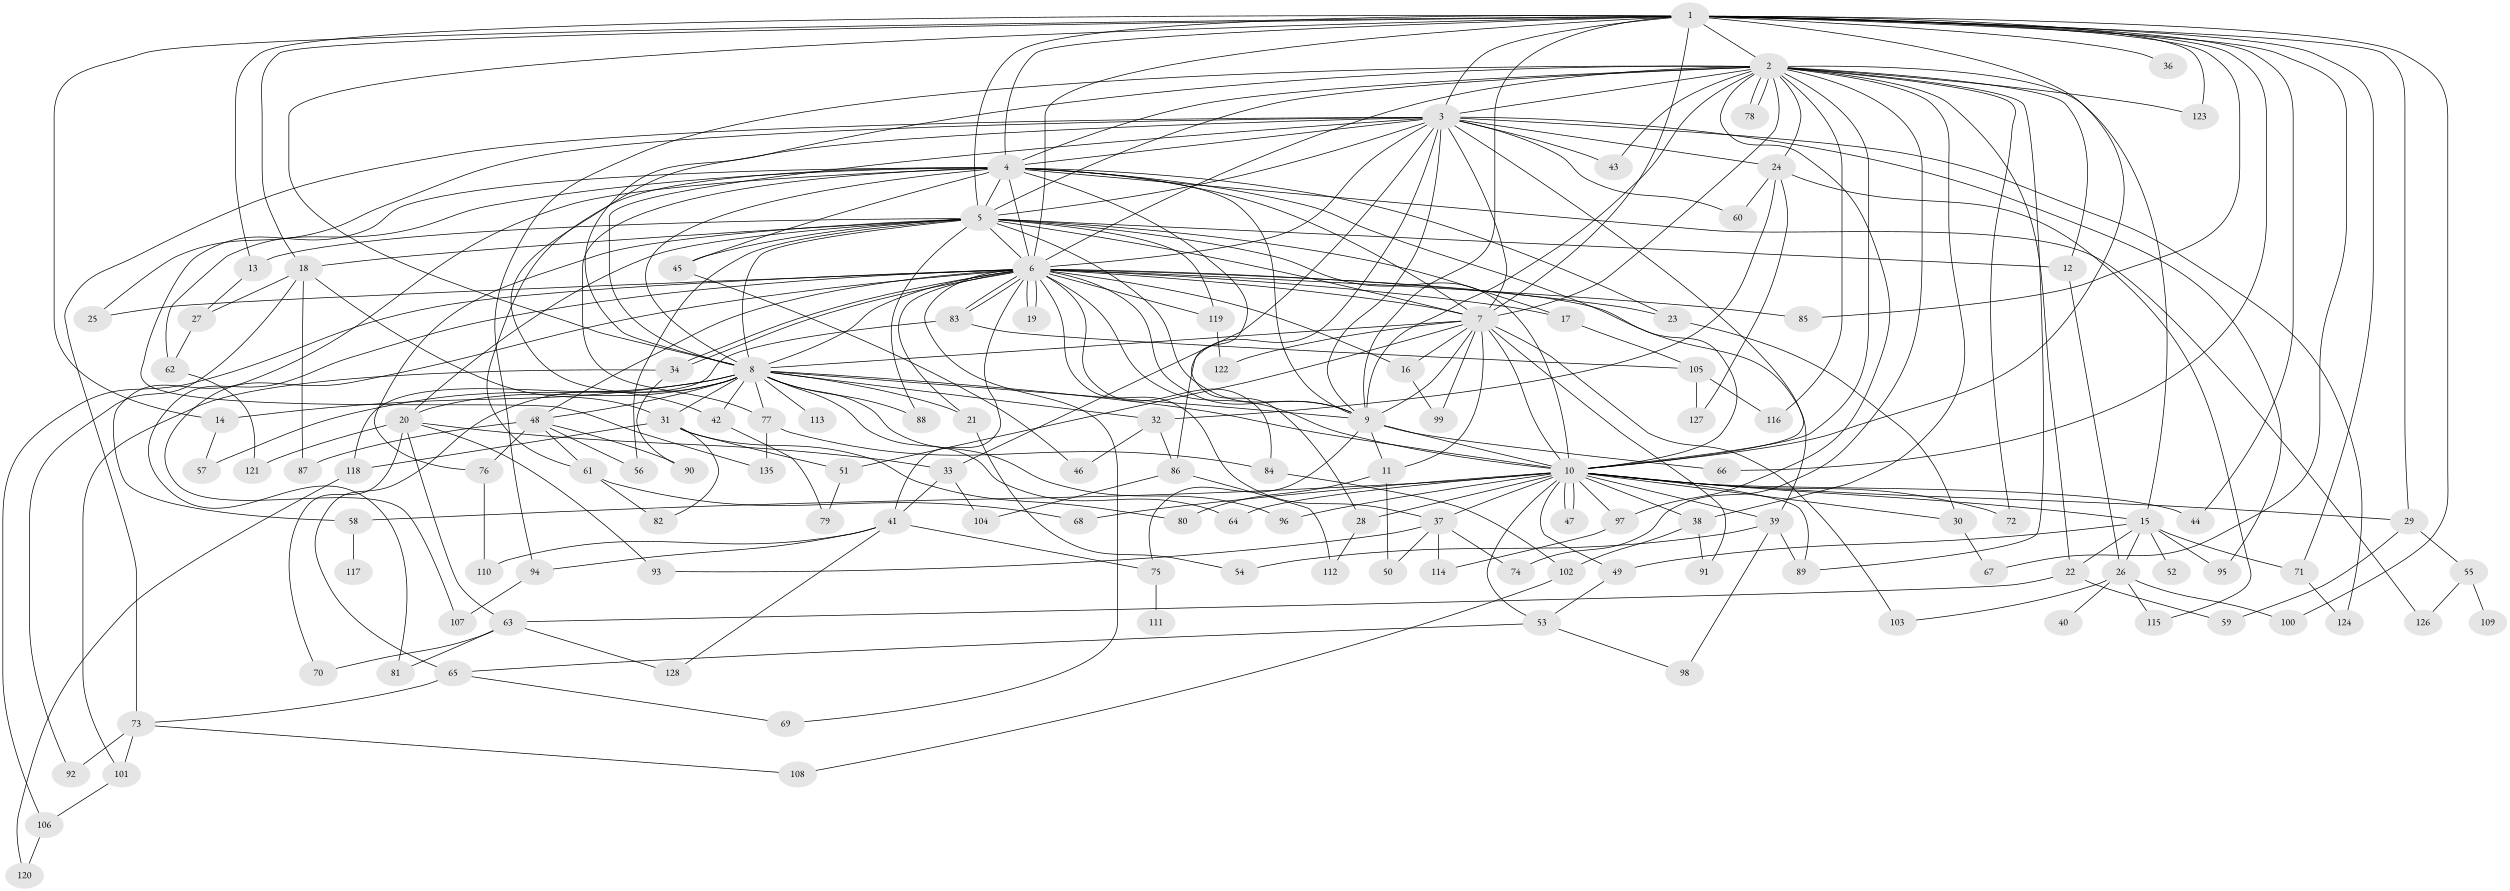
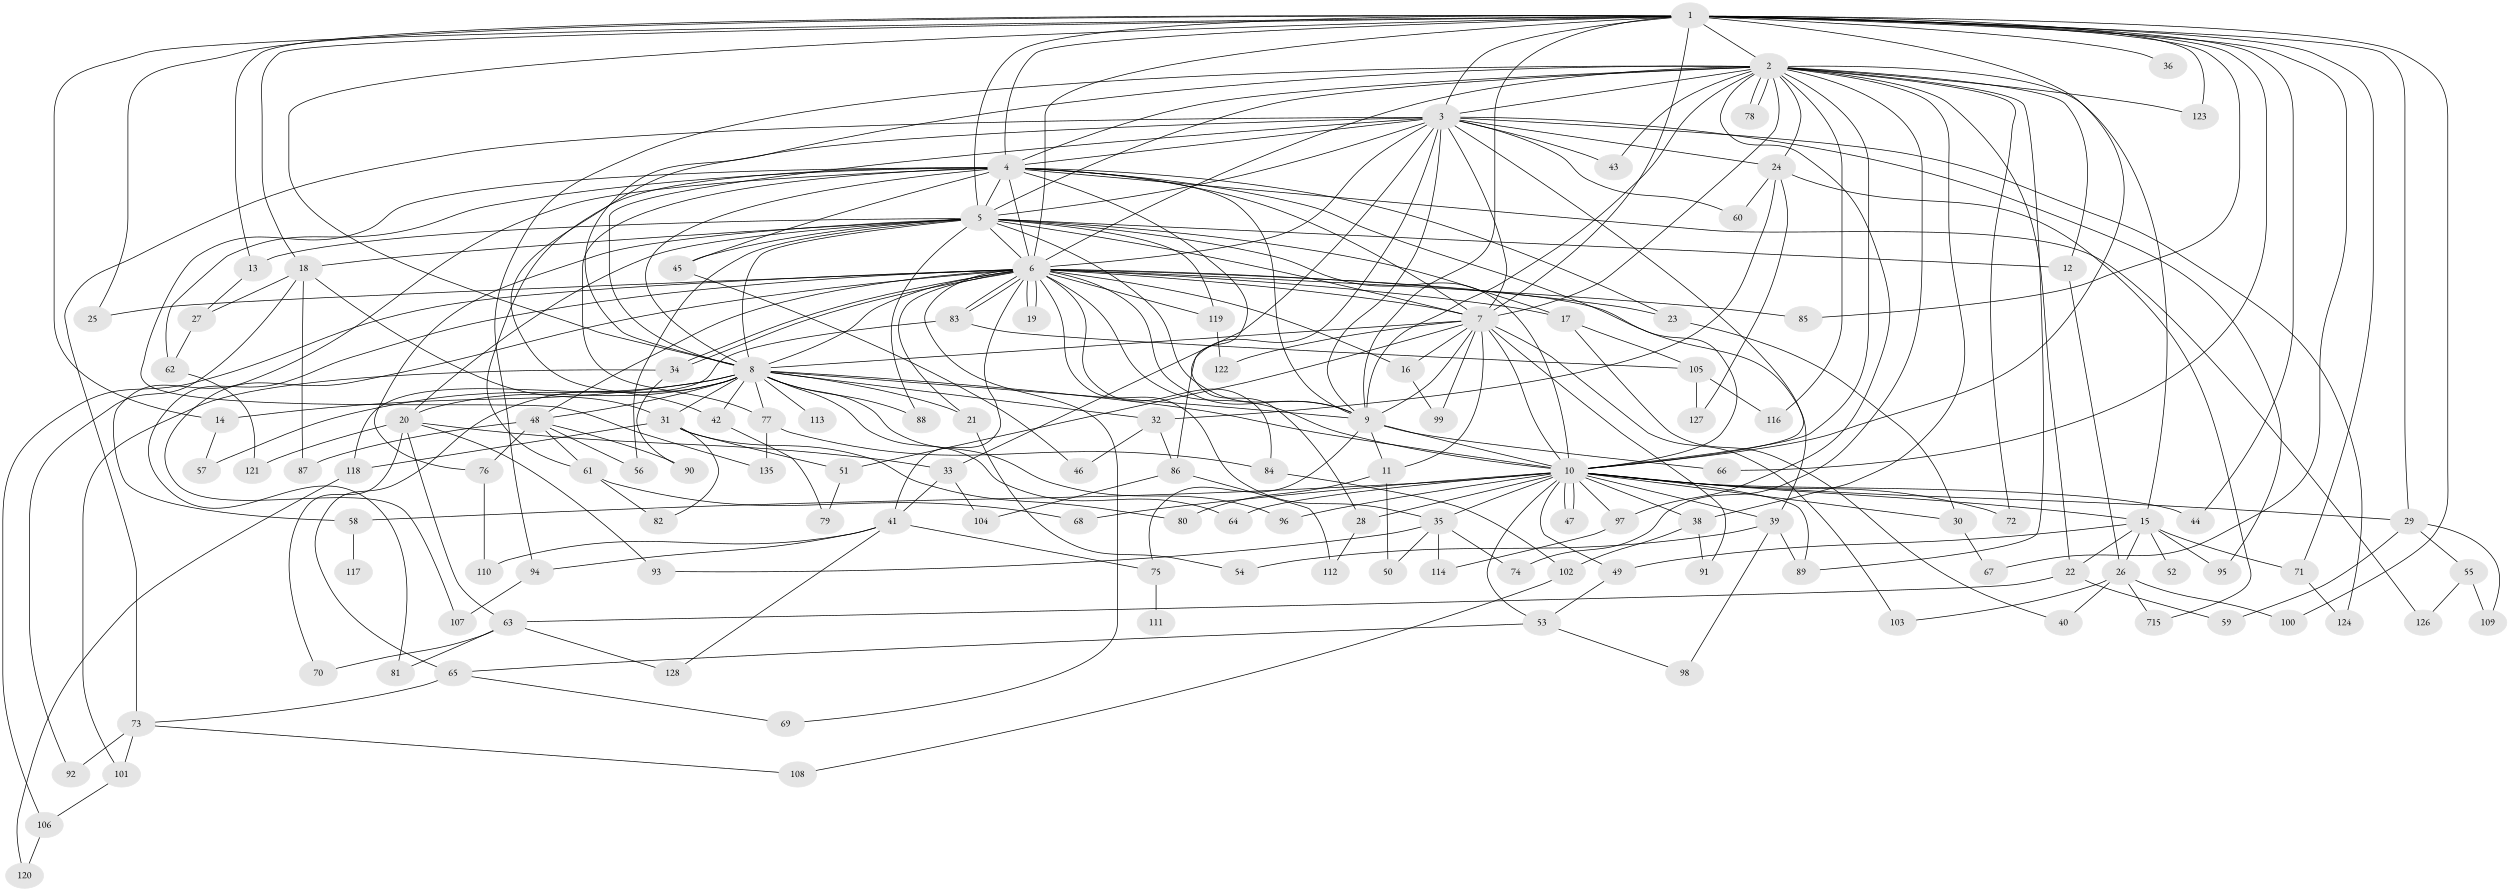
(746, 136) -> (786, 22)
none -> (1818, 479)
(1439, 521) -> (1439, 521)
none -> (2486, 550)
(2154, 623) -> (2154, 623)
